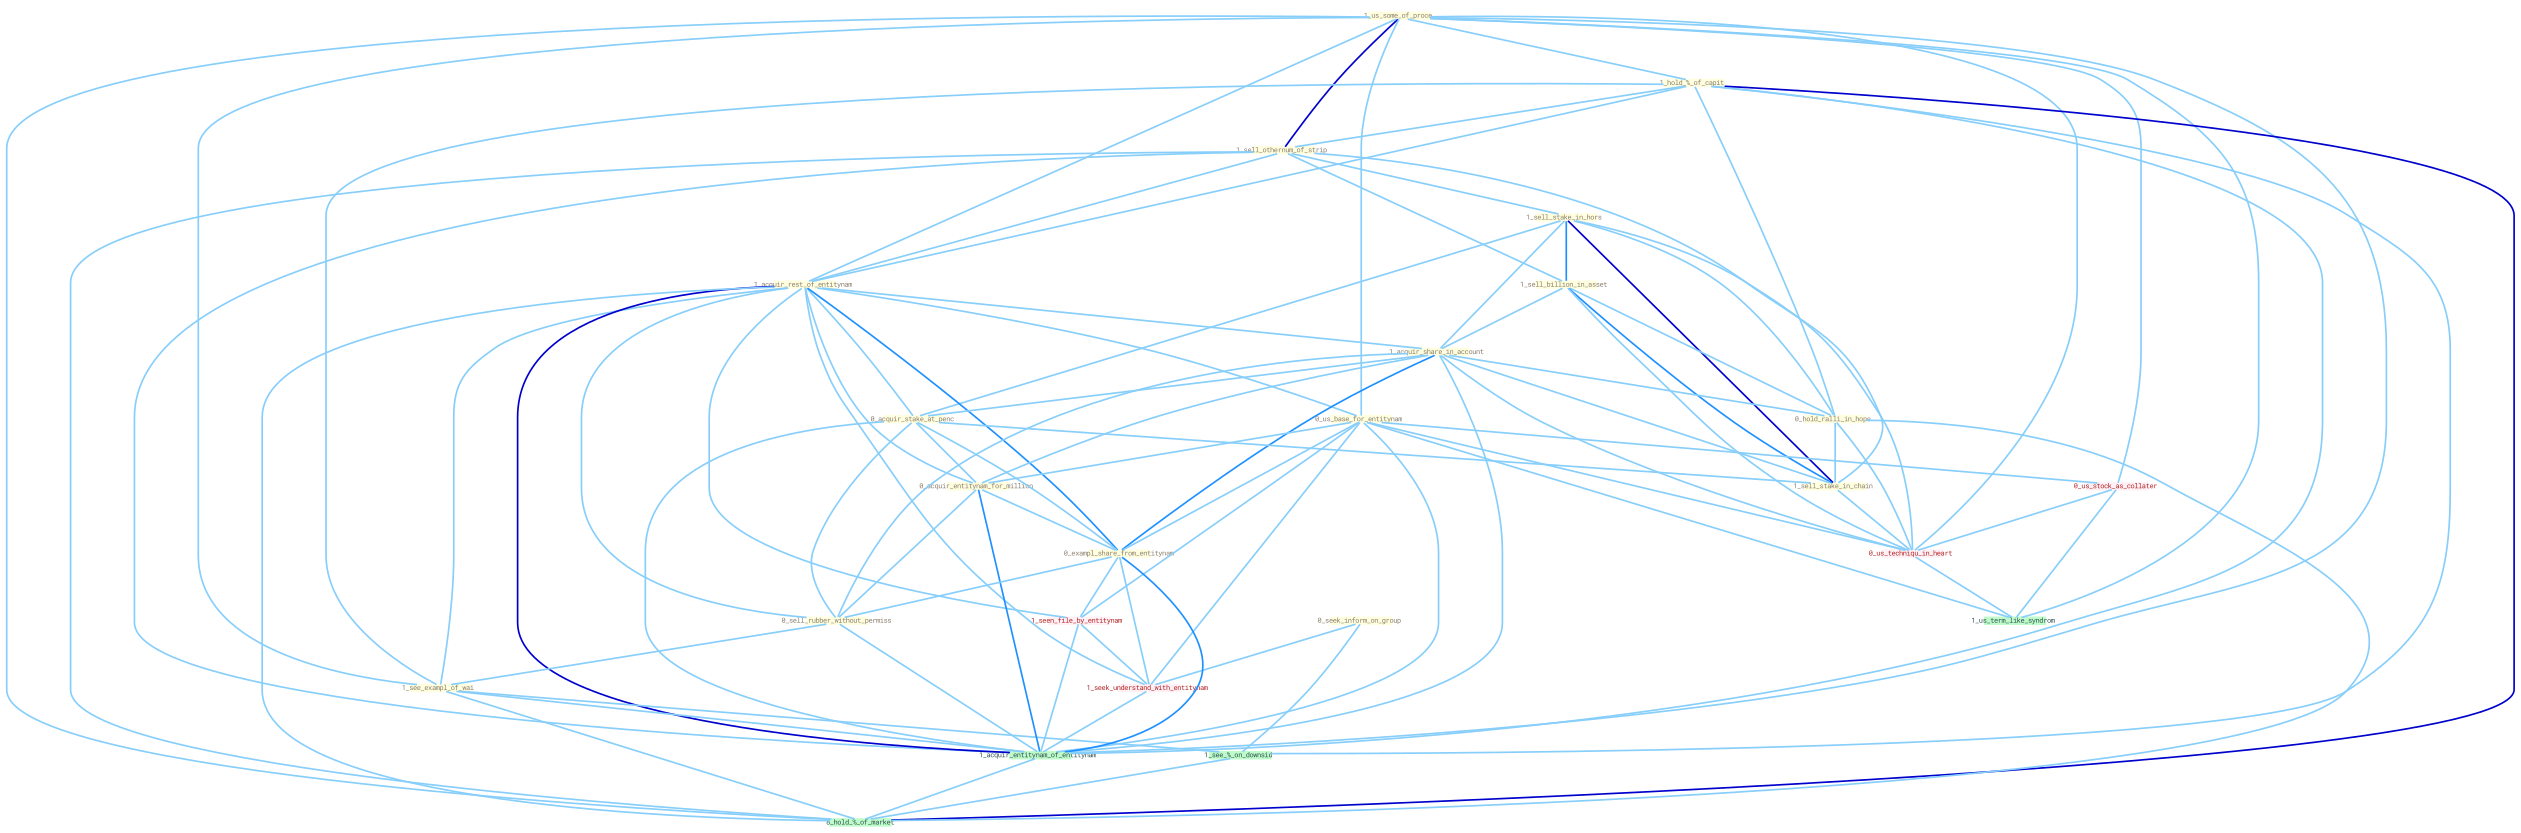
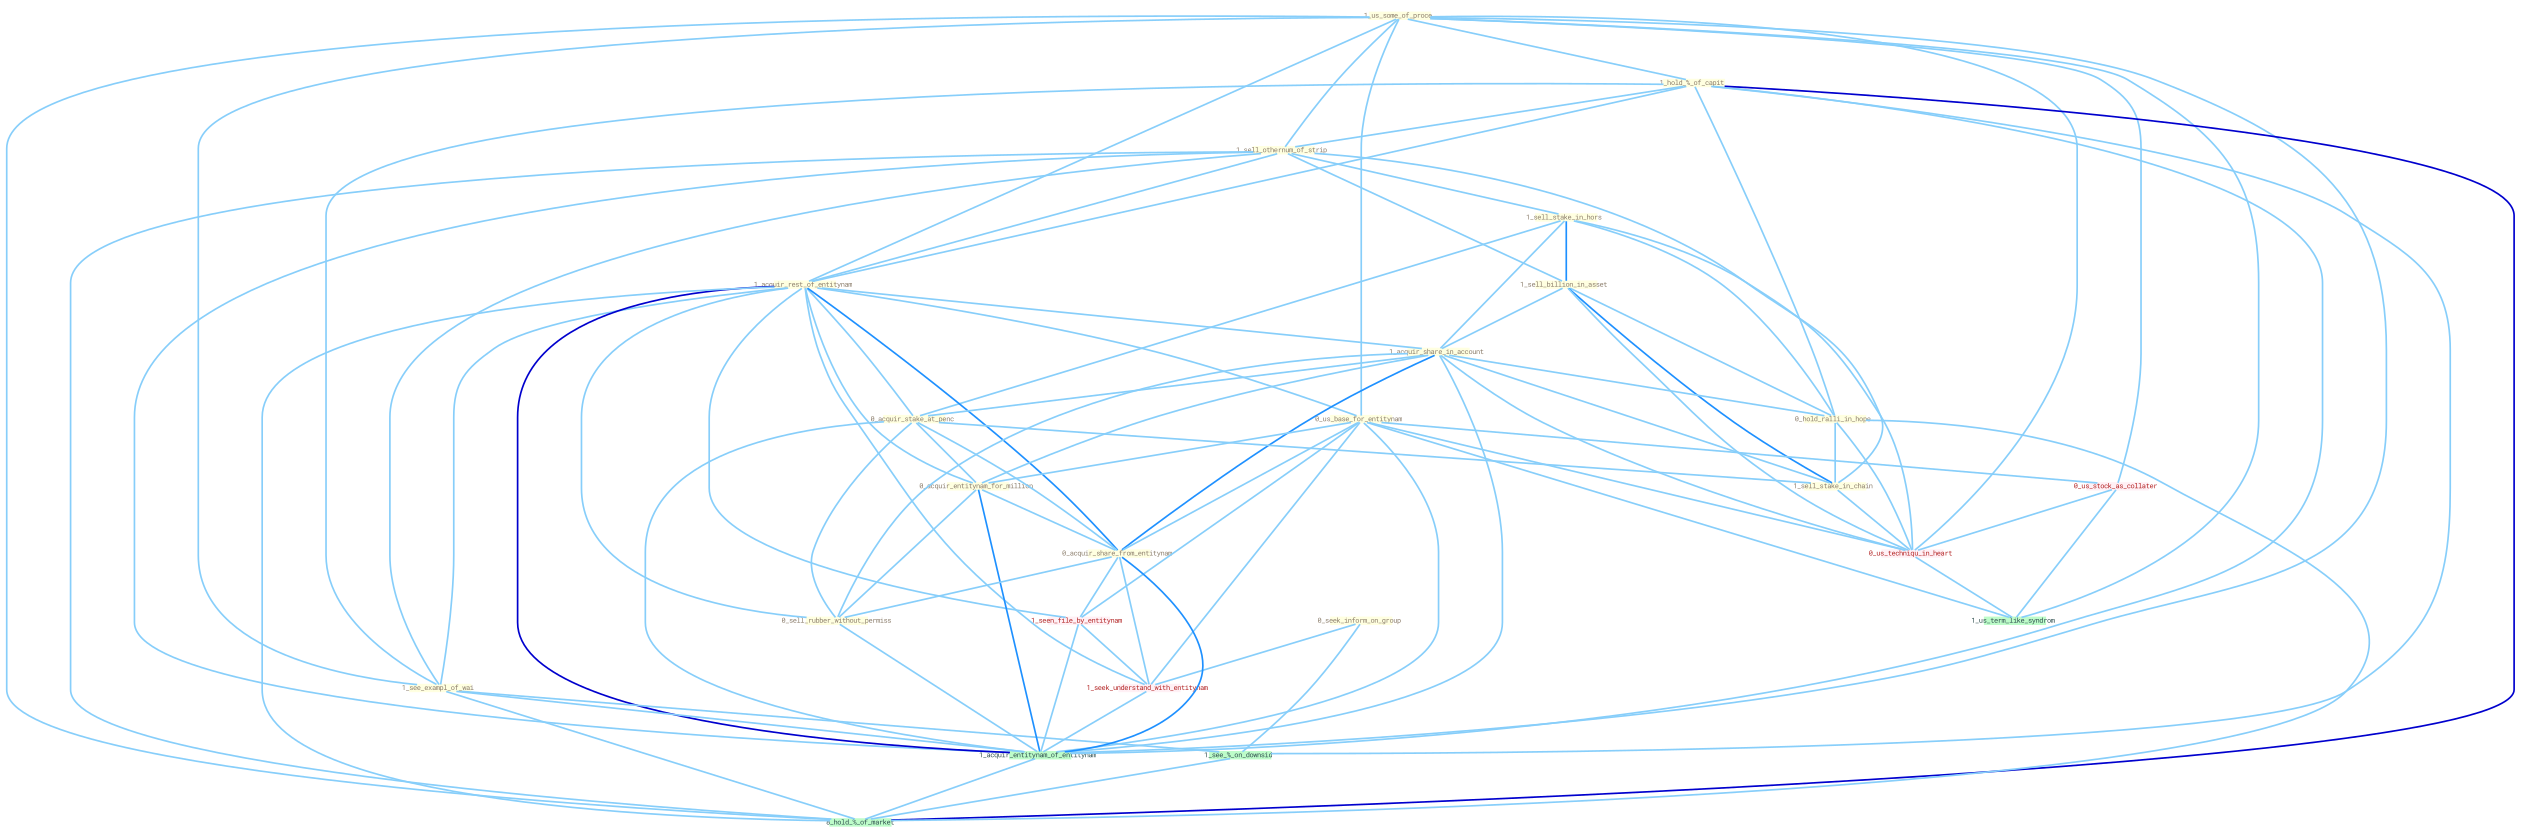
(1343, 73) -> (1343, 73)
(1674, 326) -> none
(1119, 554) -> (1119, 554)
(639, 654) -> (658, 247)
